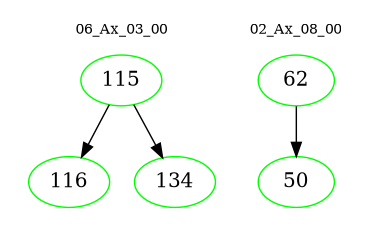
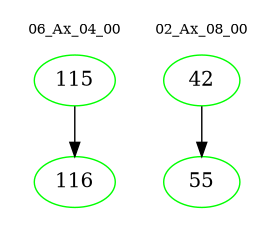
(122, 30) -> (75, 30)
(296, 80) -> (202, 80)
(175, 182) -> none
(296, 182) -> (202, 182)
